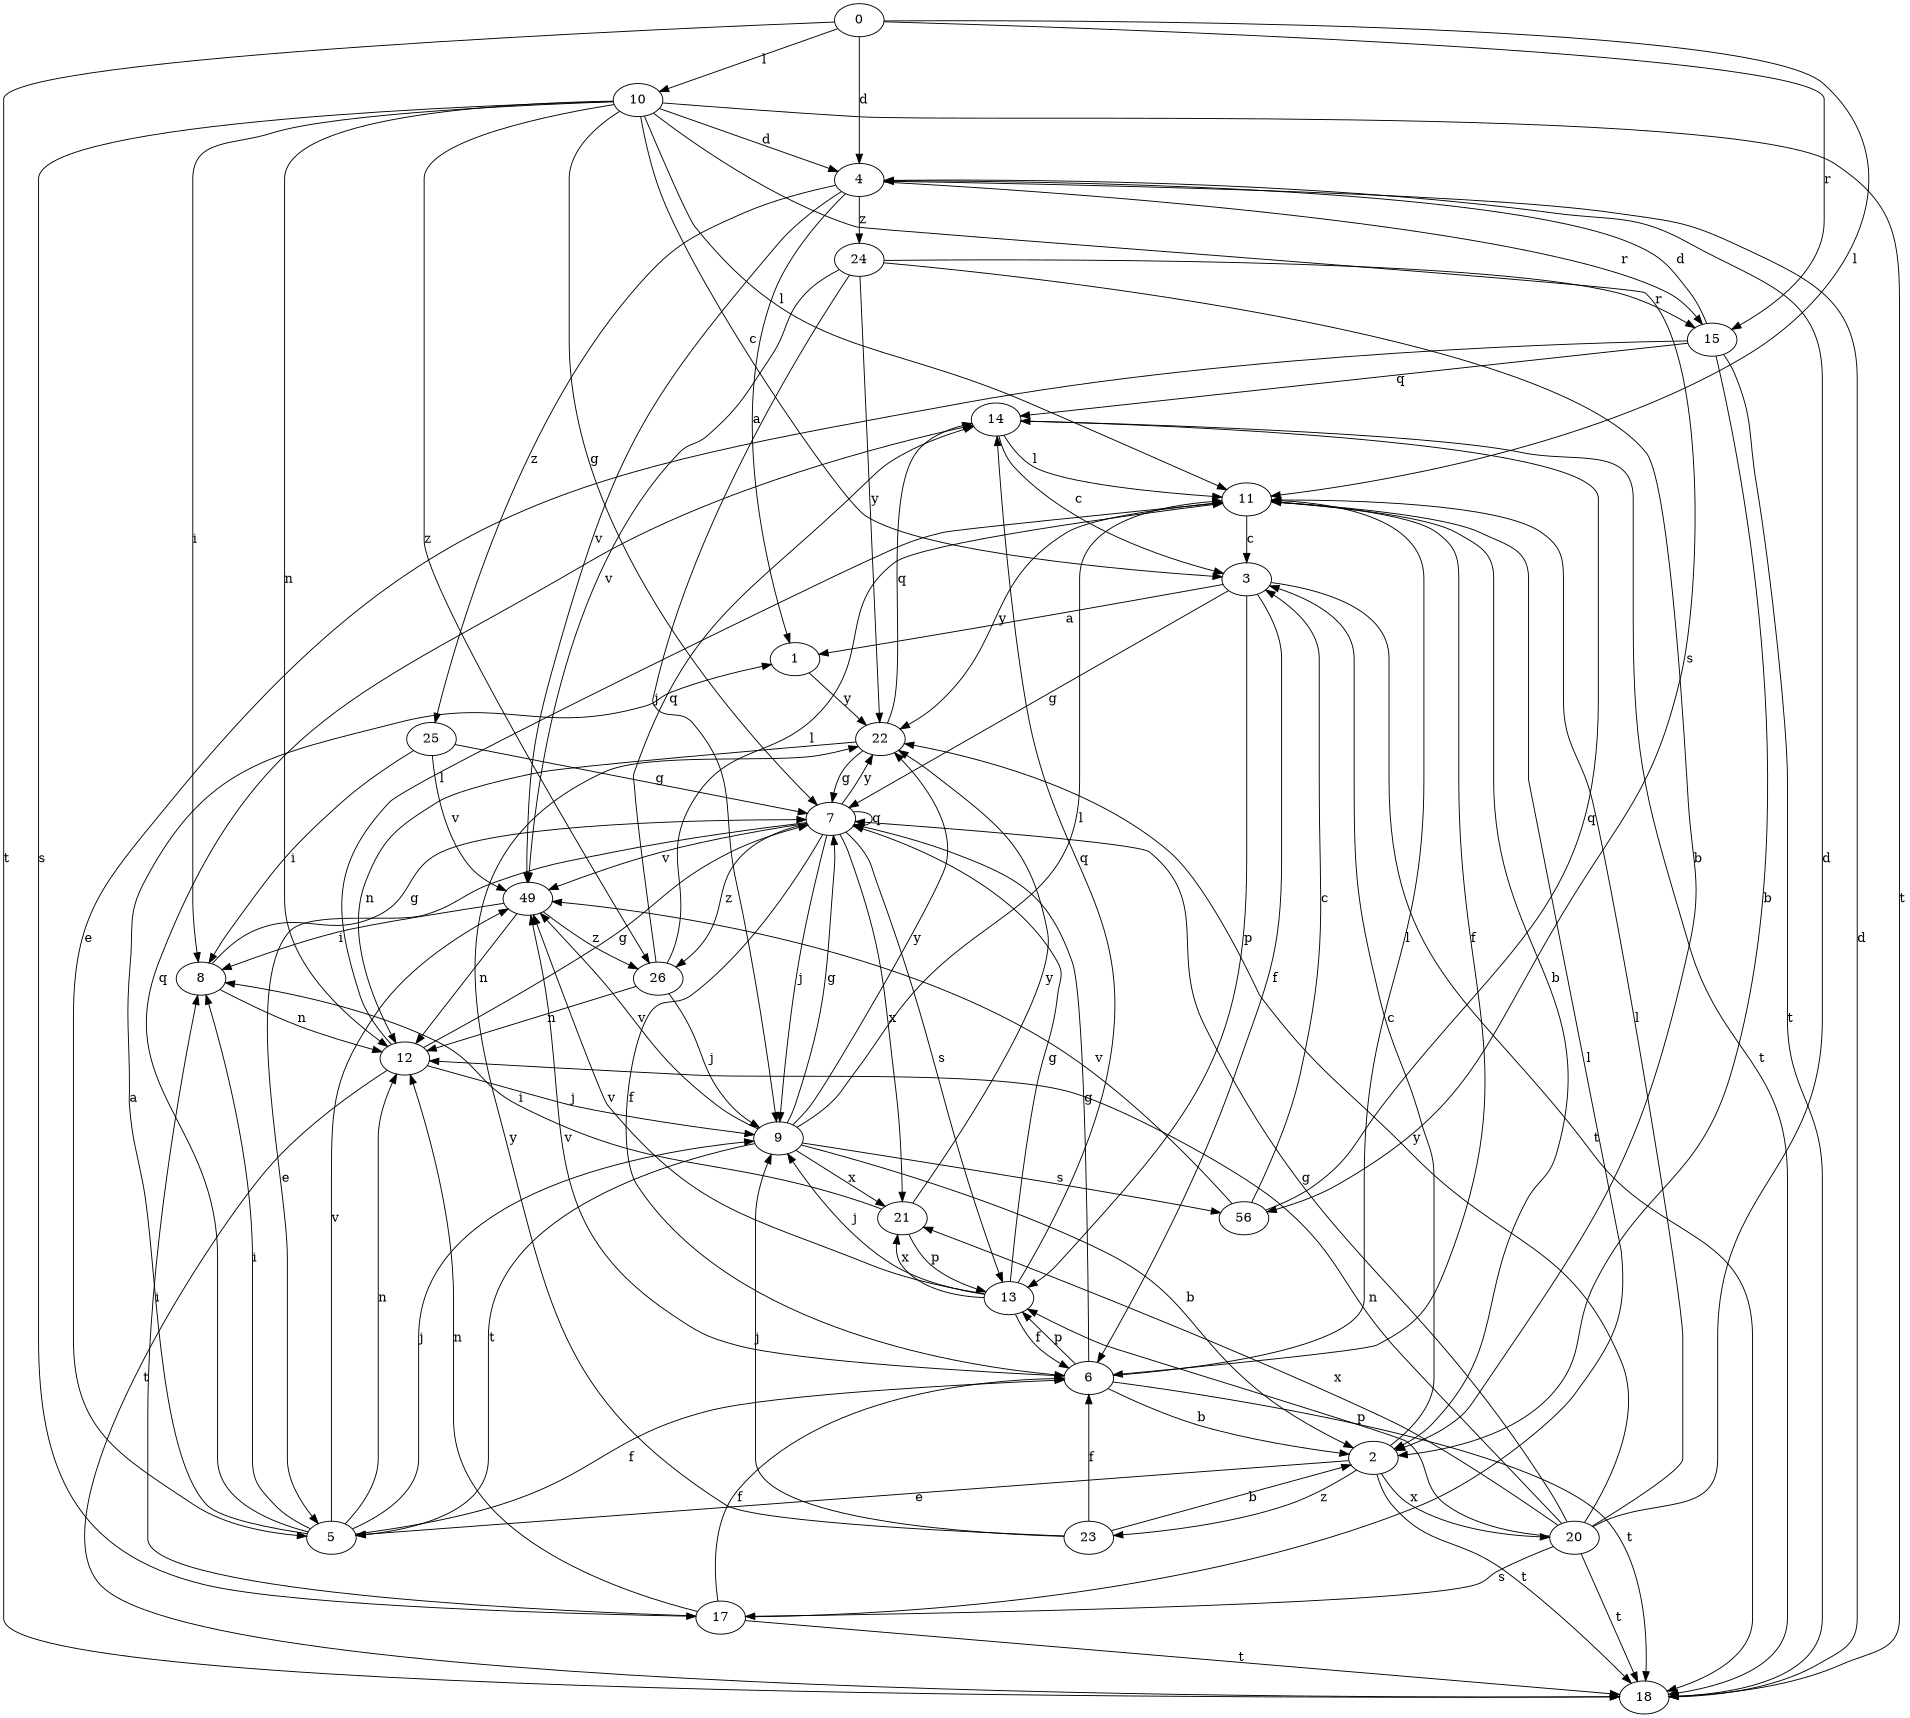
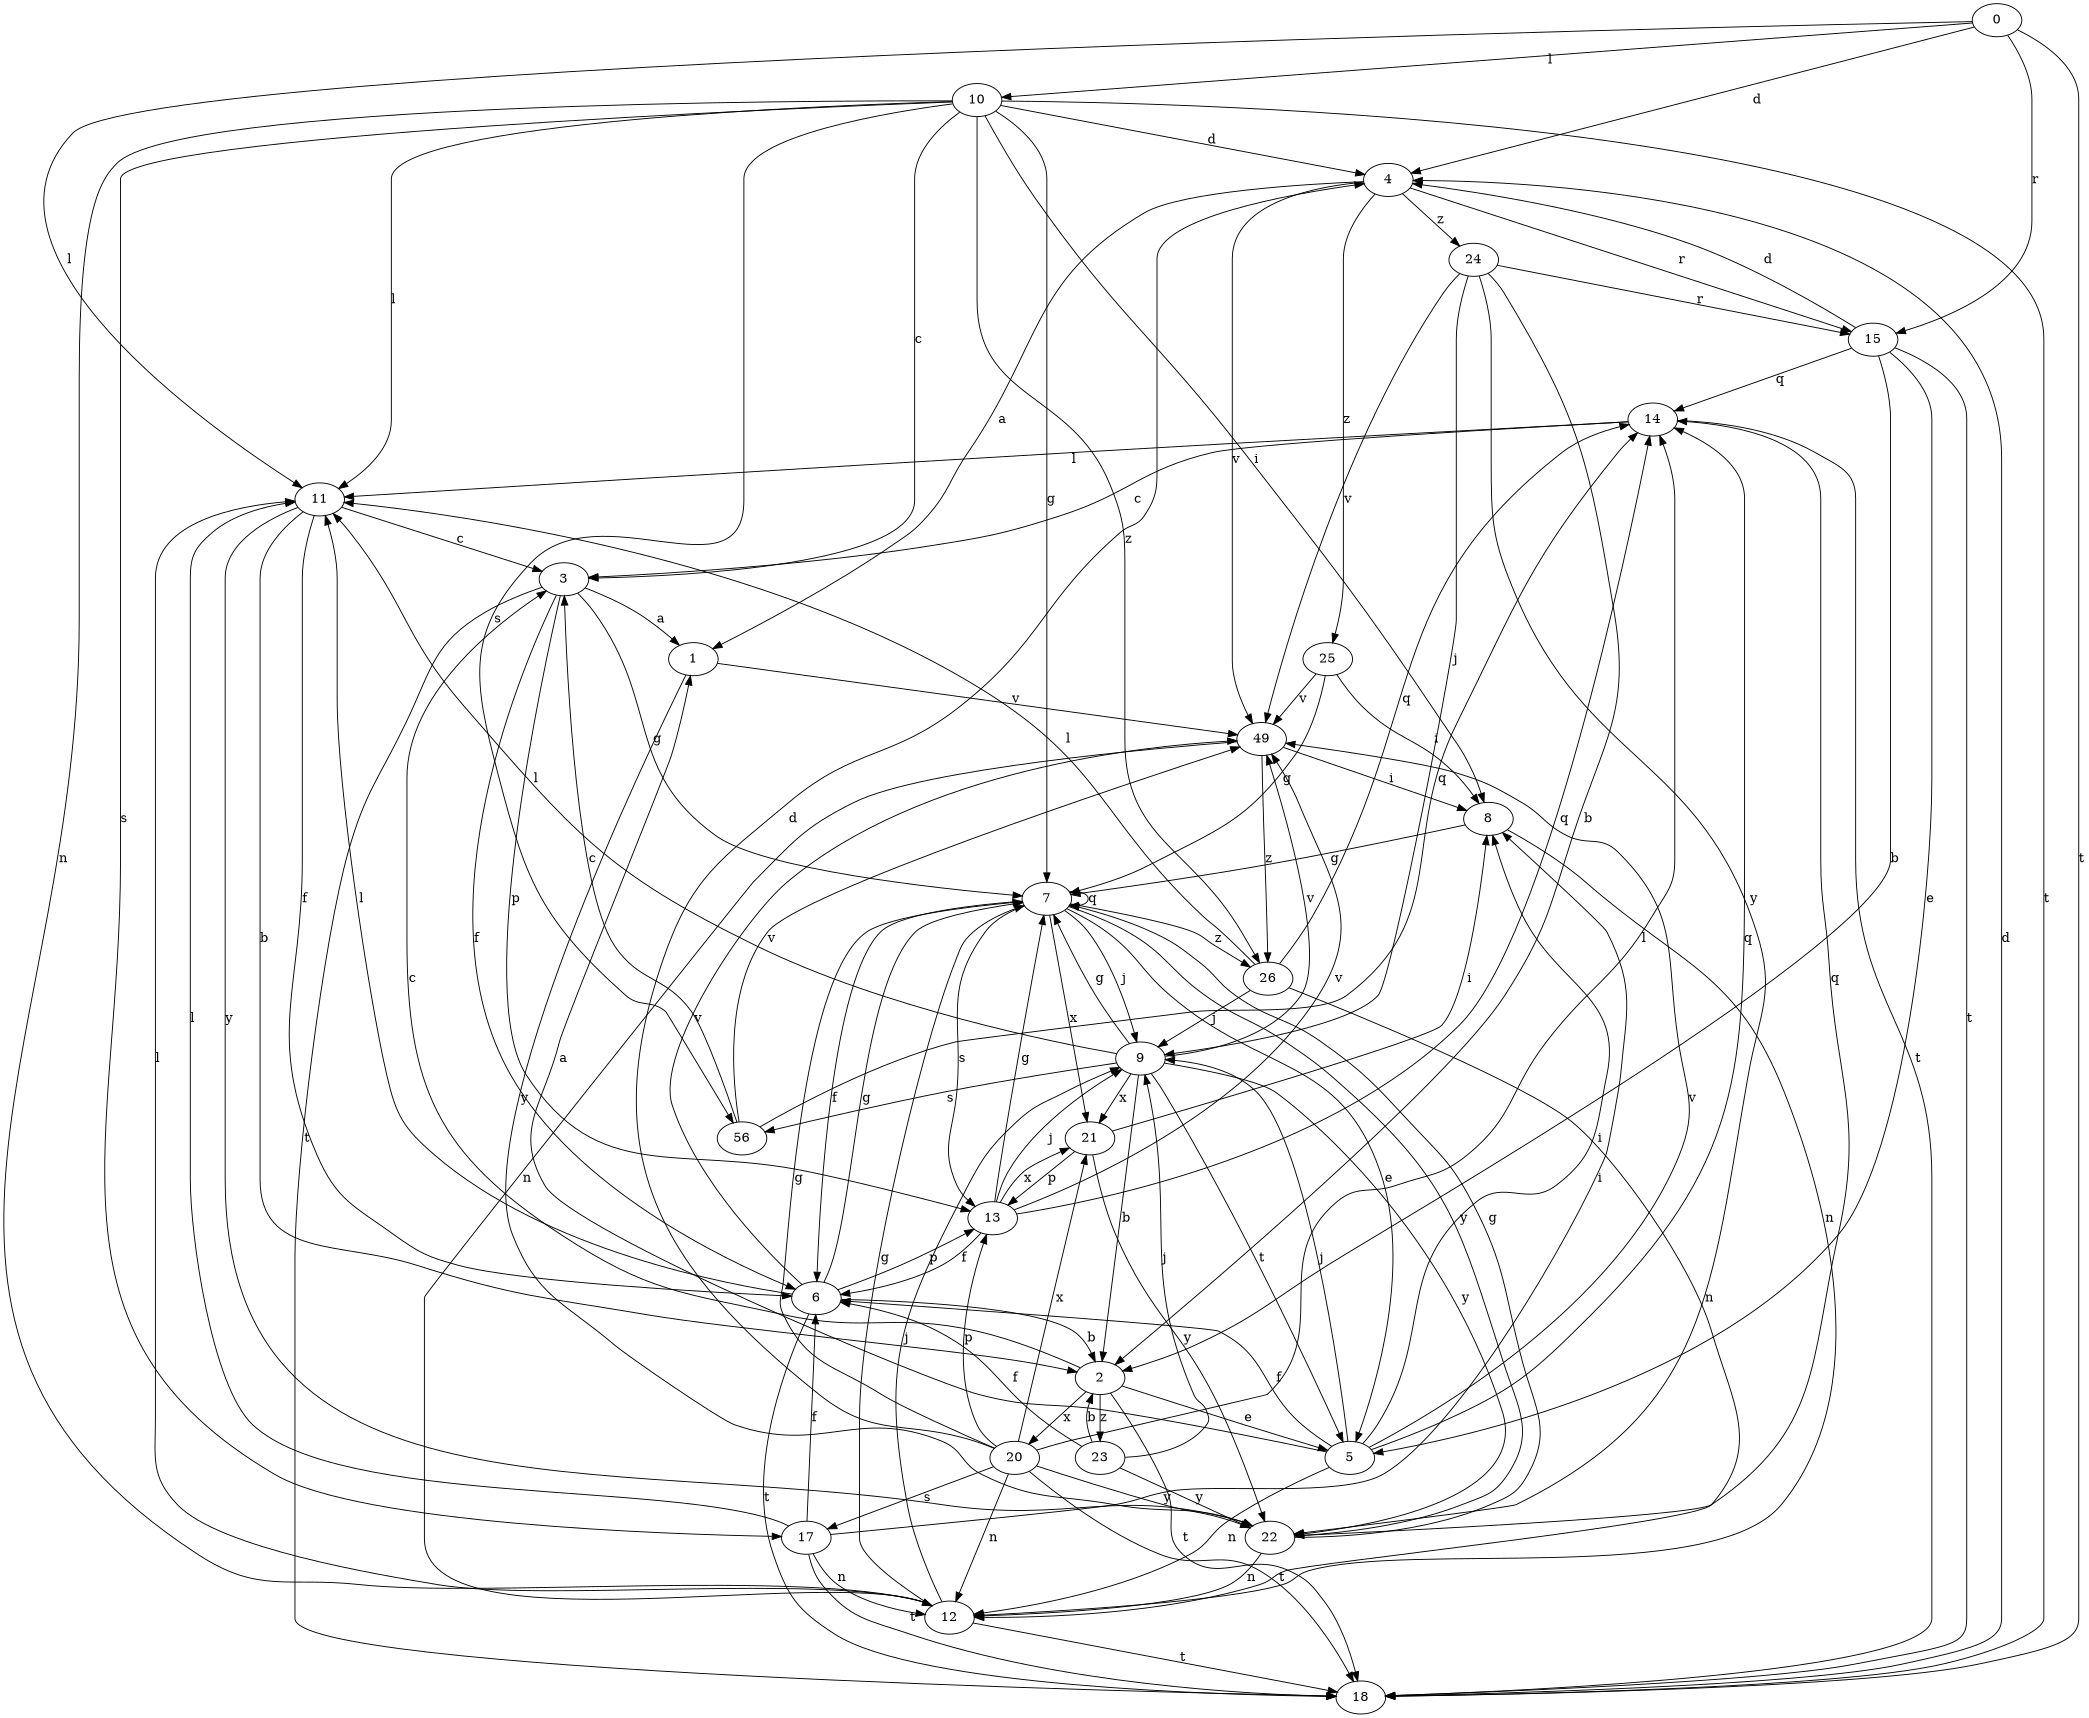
(687, 846) -> (960, 697)
(1616, 915) -> (1523, 1078)
